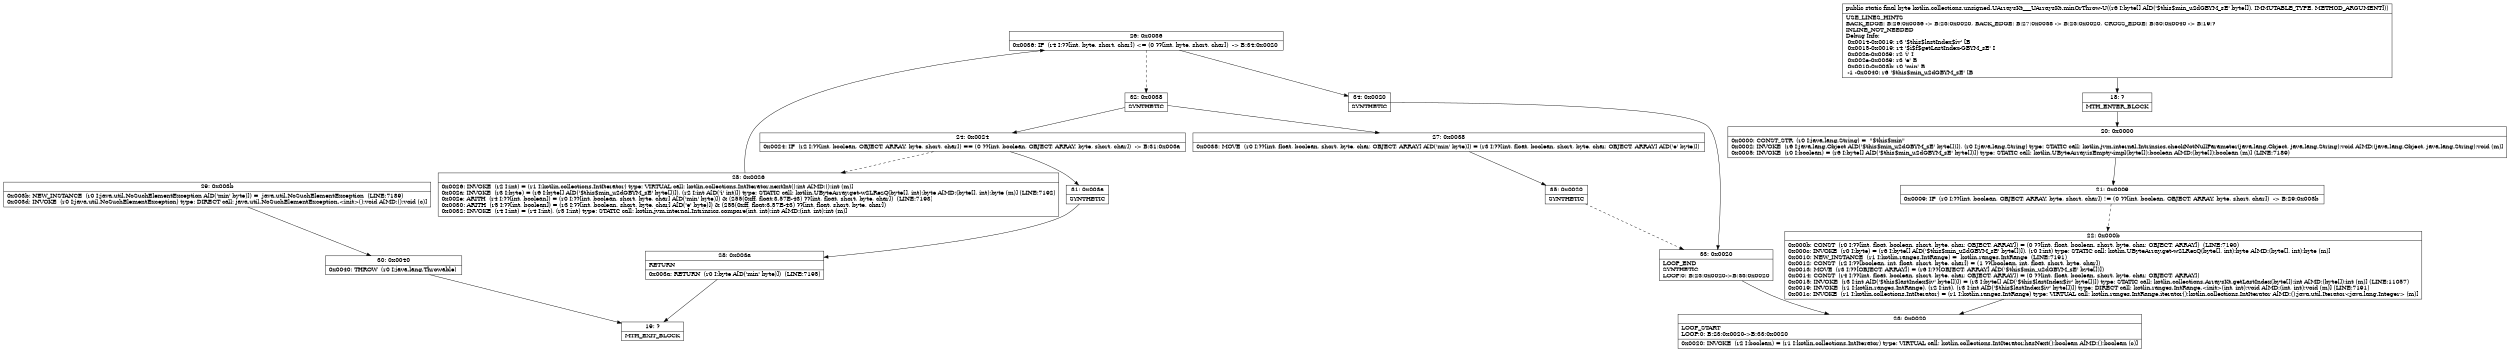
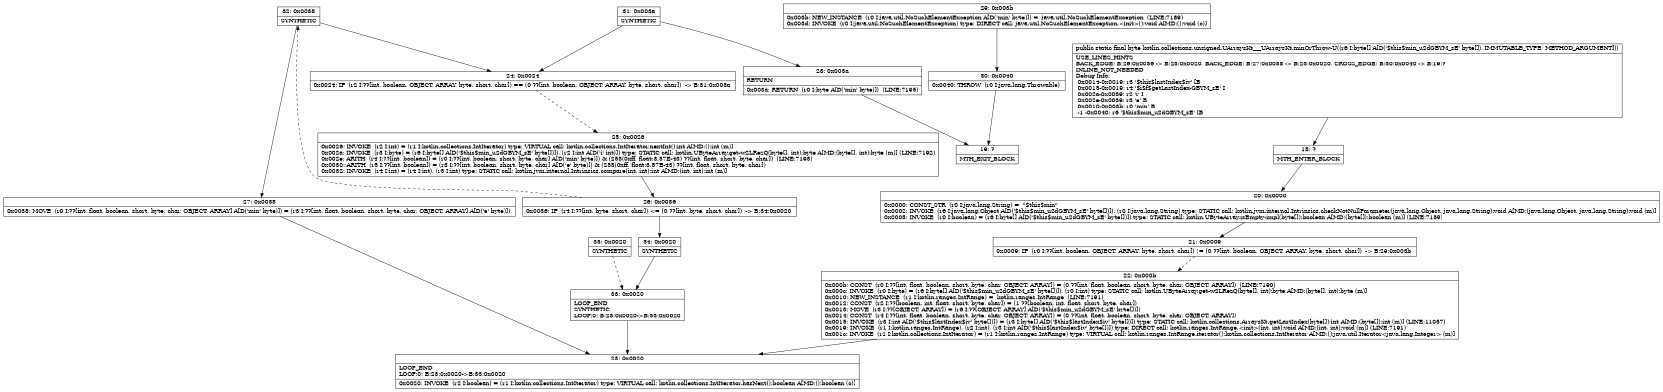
(1044, 164) -> (583, 48)
(1506, 168) -> (433, 284)
(1701, 328) -> (416, 368)
